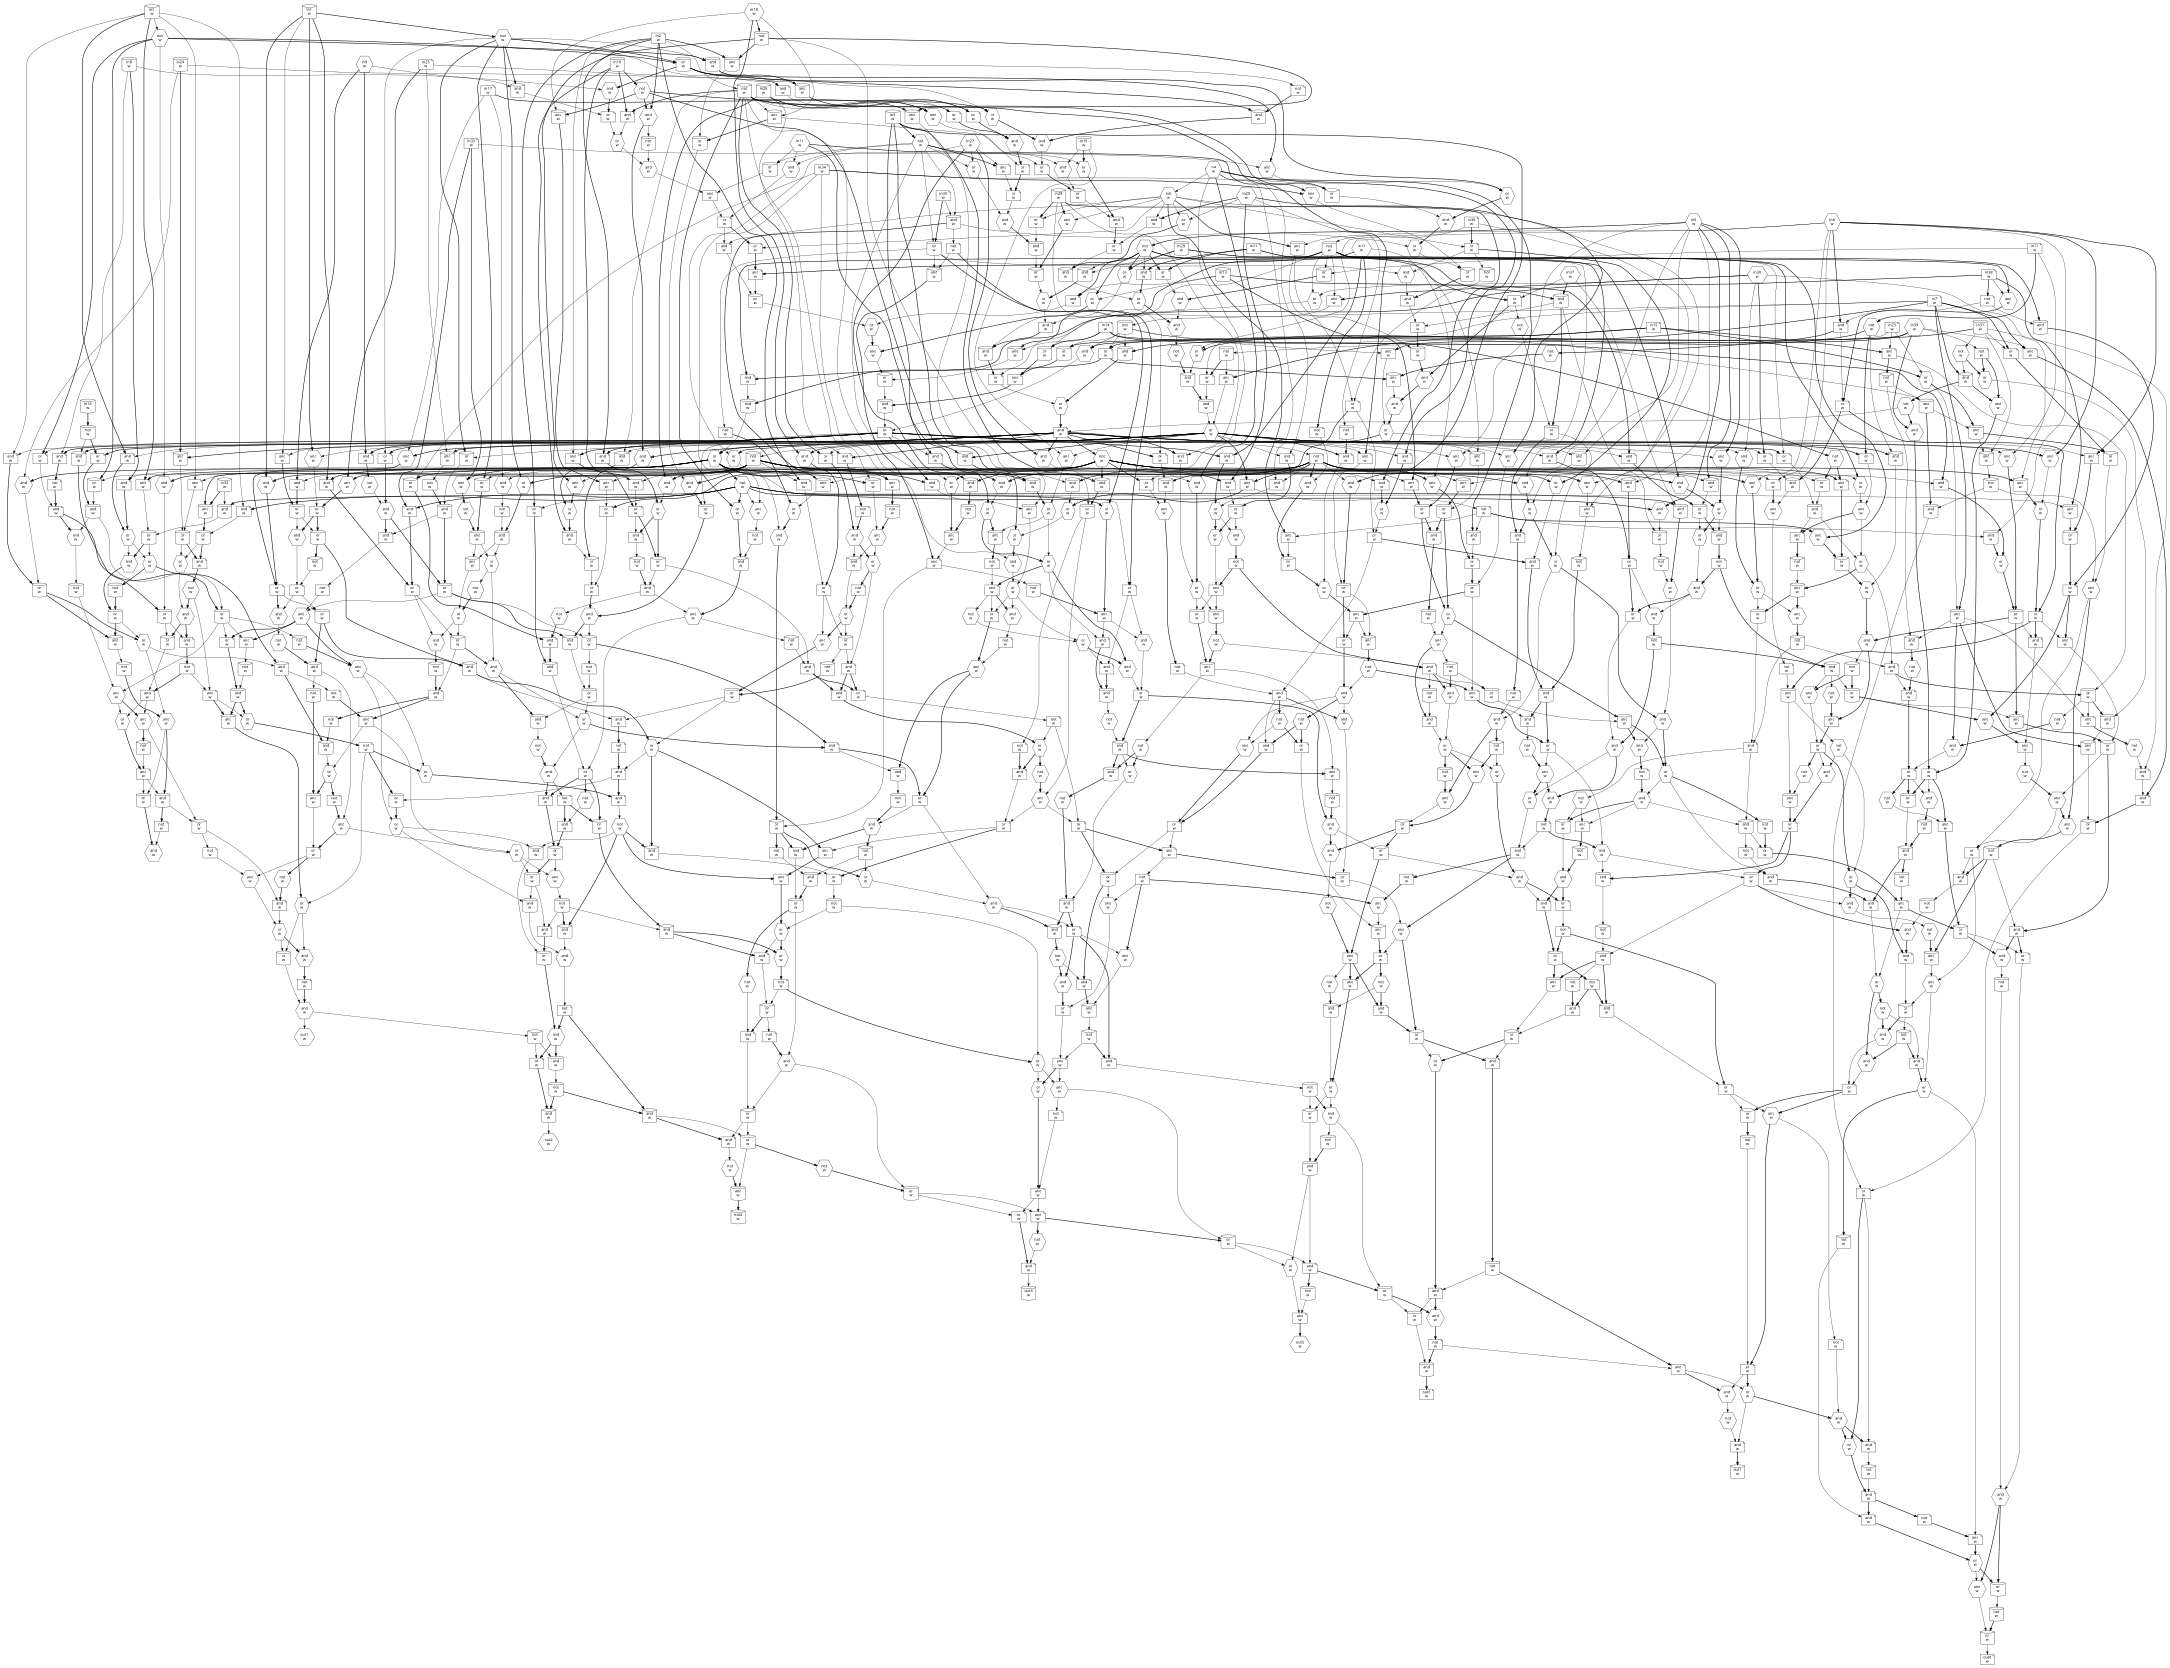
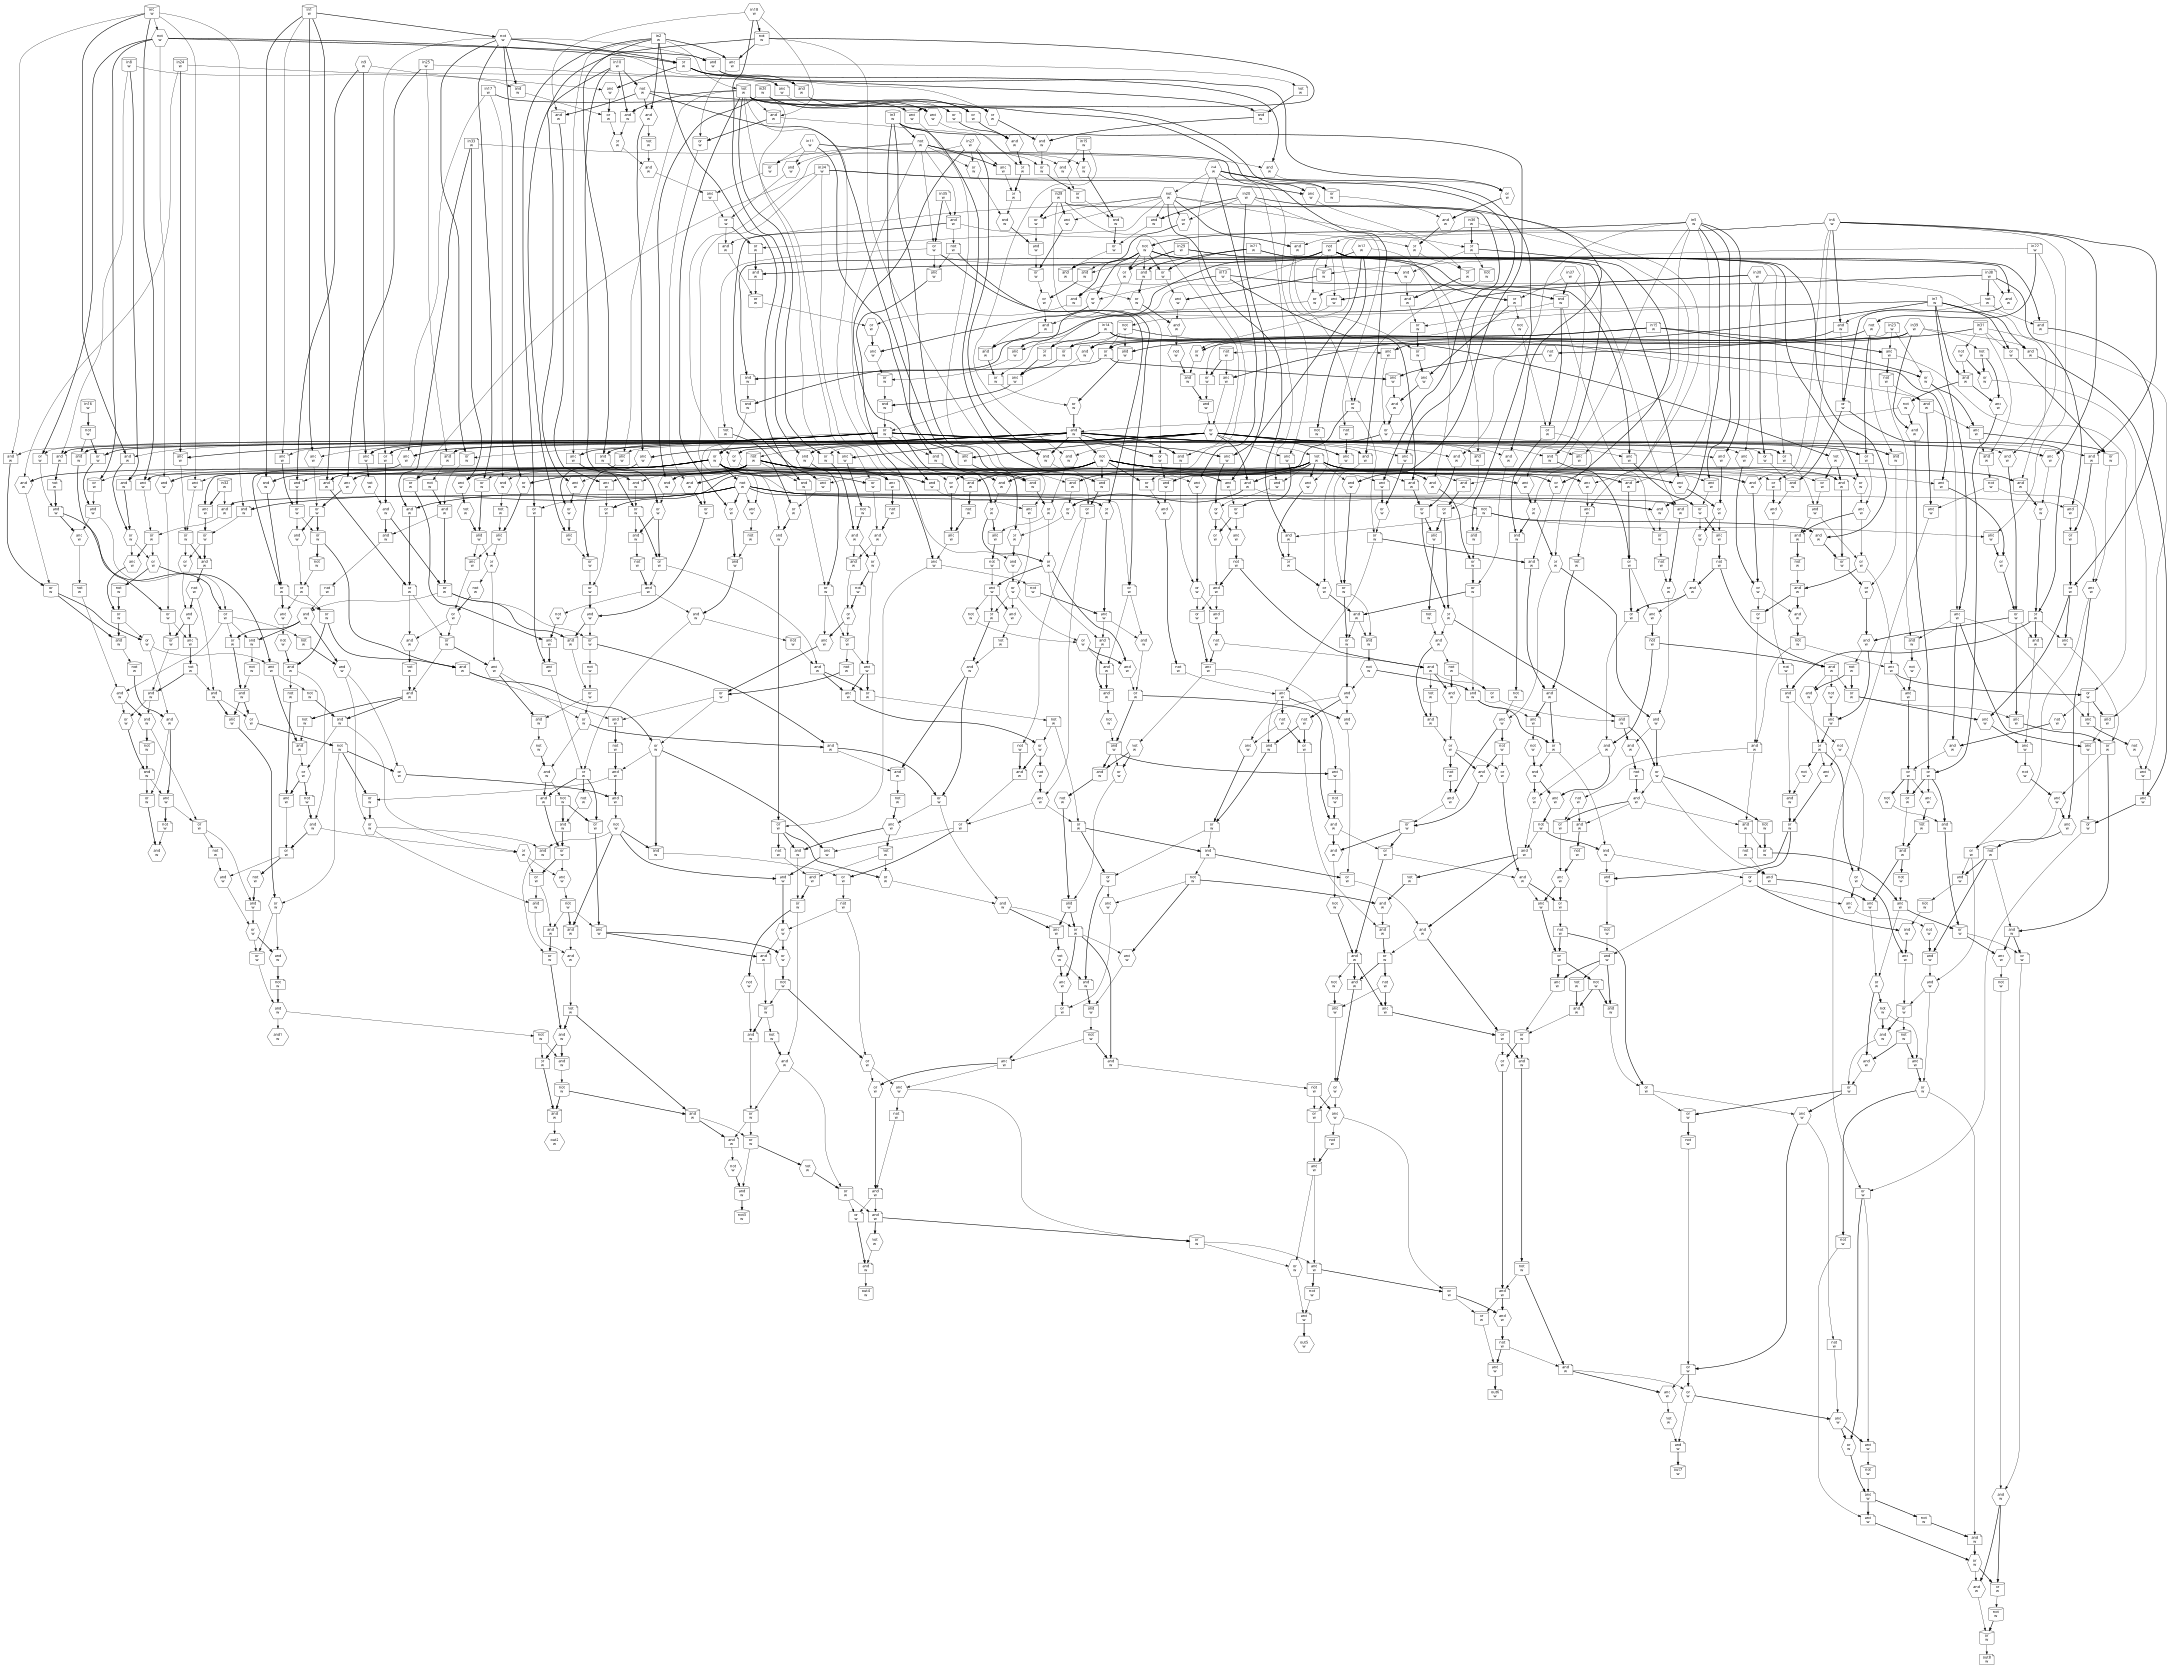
(305, 1037) -> (278, 1037)
